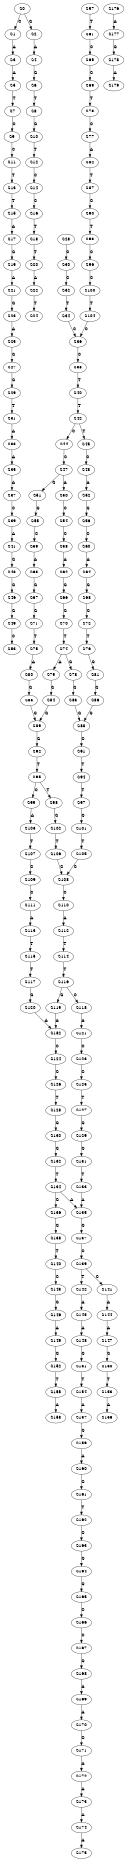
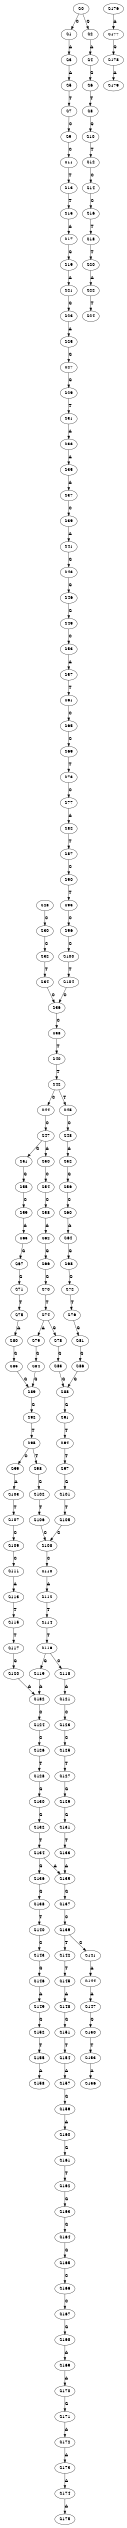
none -> (69, 661)
(83, 1302) -> (66, 1969)
